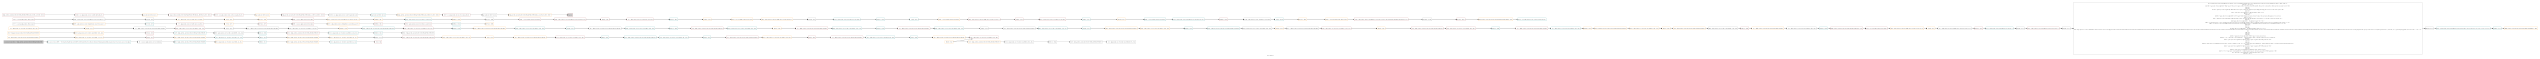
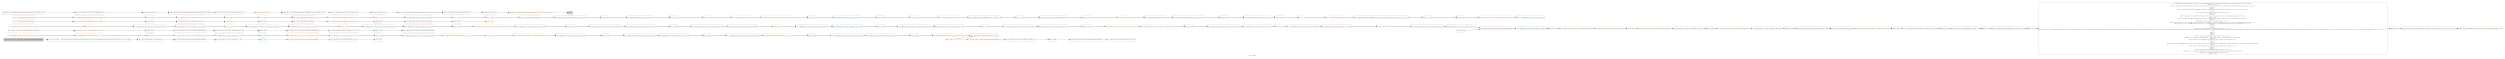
(1483, 28) -> (1477, 27)
